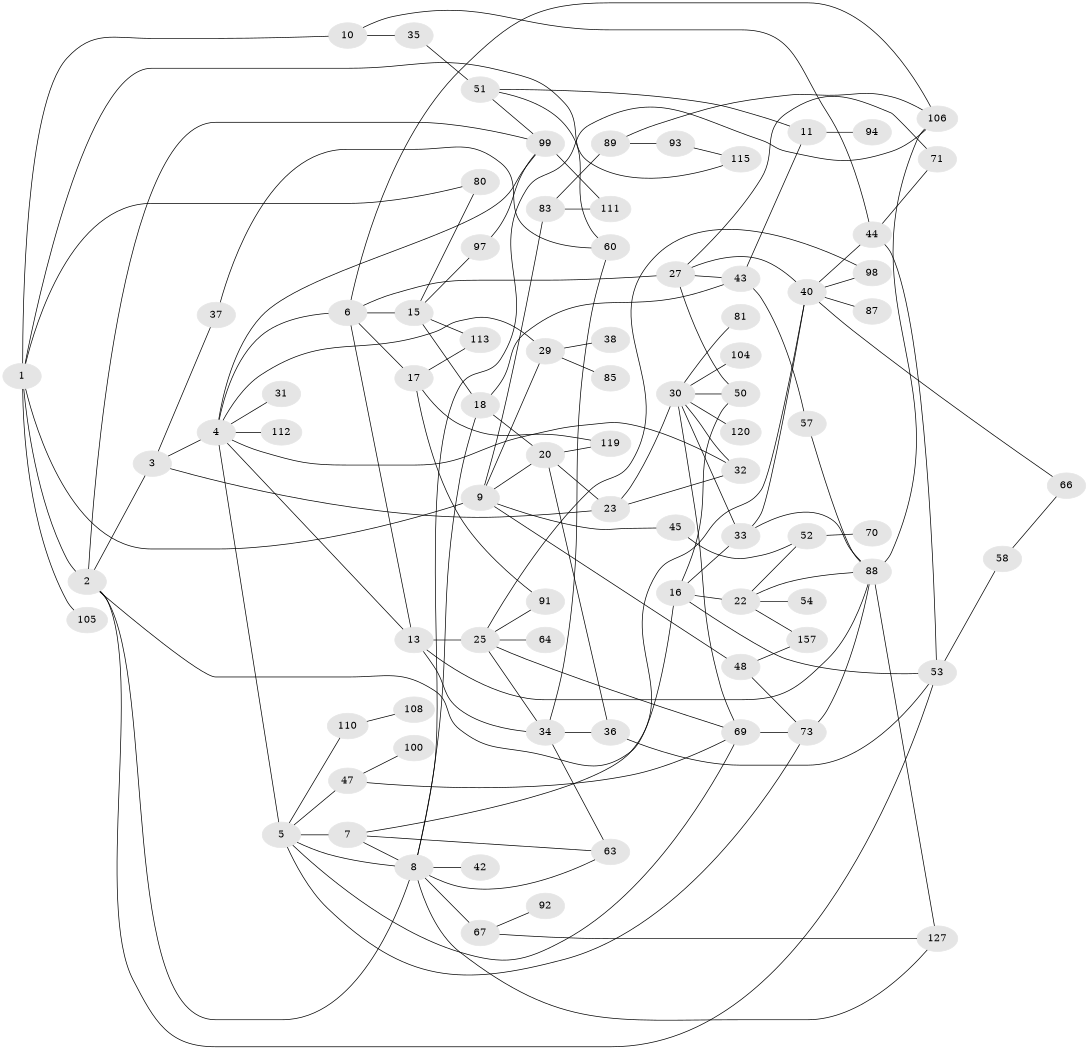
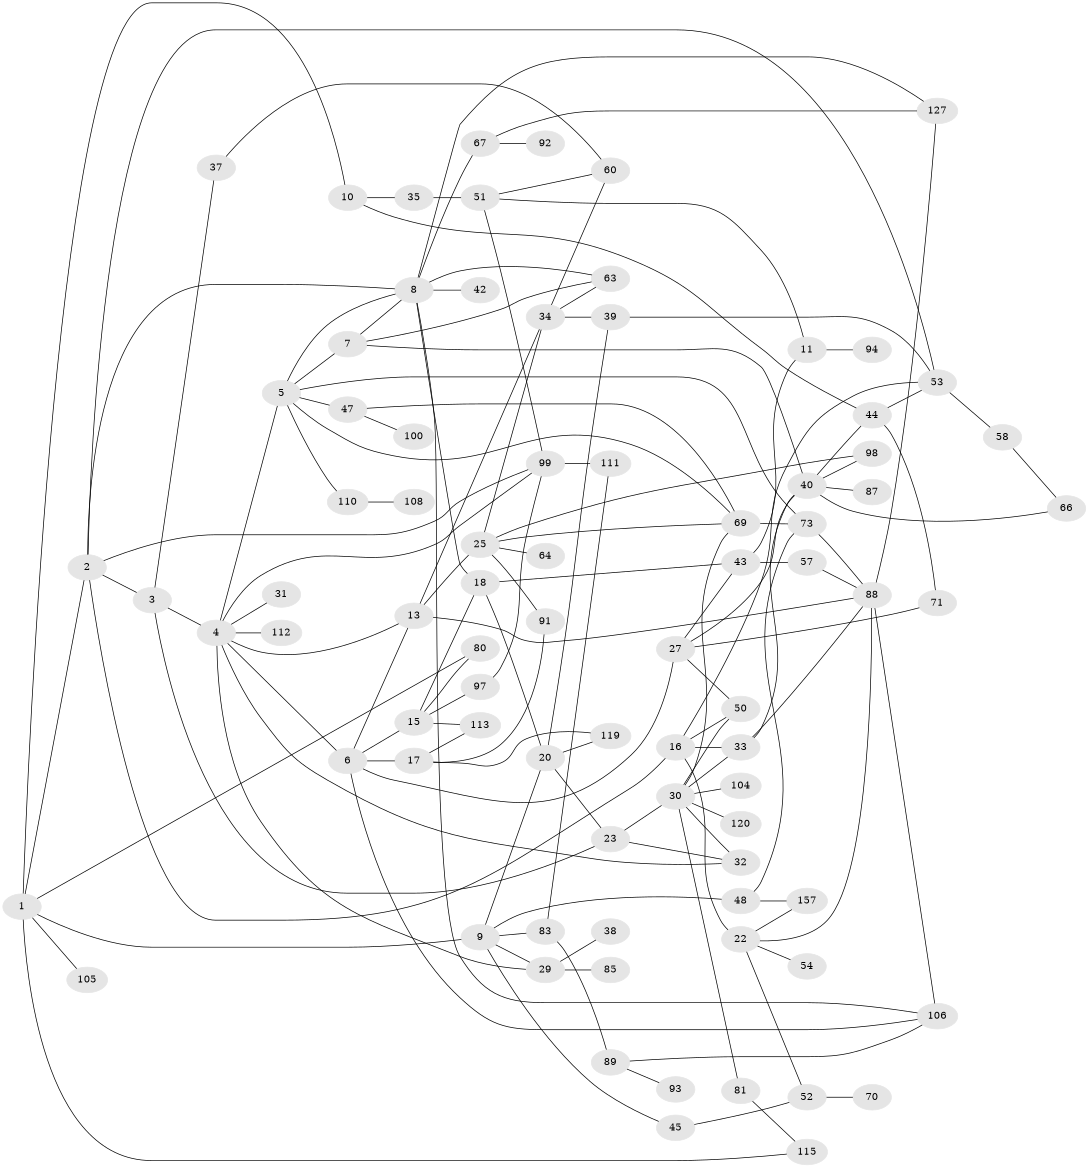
(708, 151) -> (774, 1121)
(611, 732) -> (611, 317)
